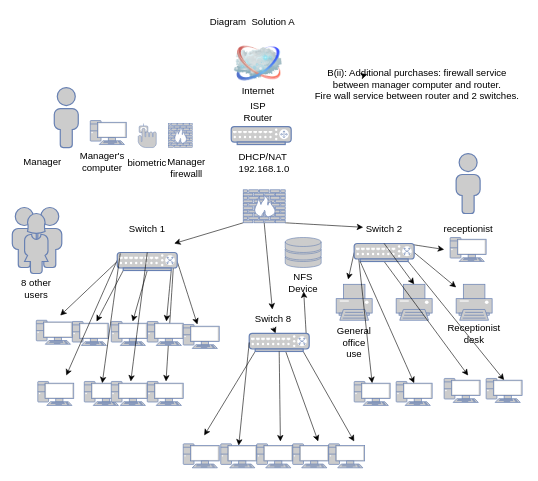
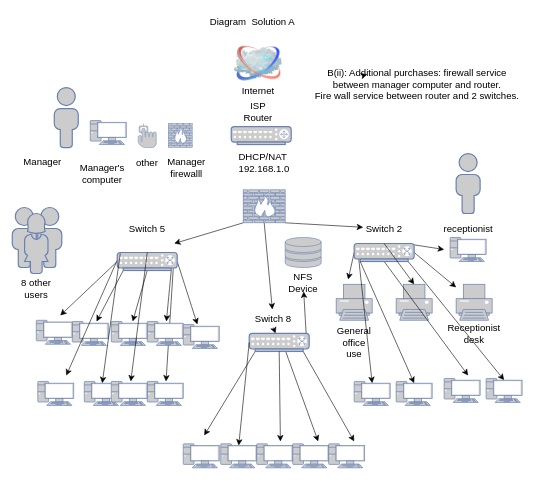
(102, 161) -> (102, 173)
(147, 162) -> (147, 162)
(147, 228) -> (147, 228)
